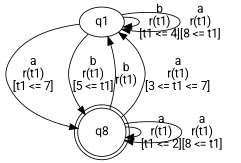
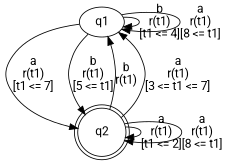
(102, 132) -> (102, 132)
